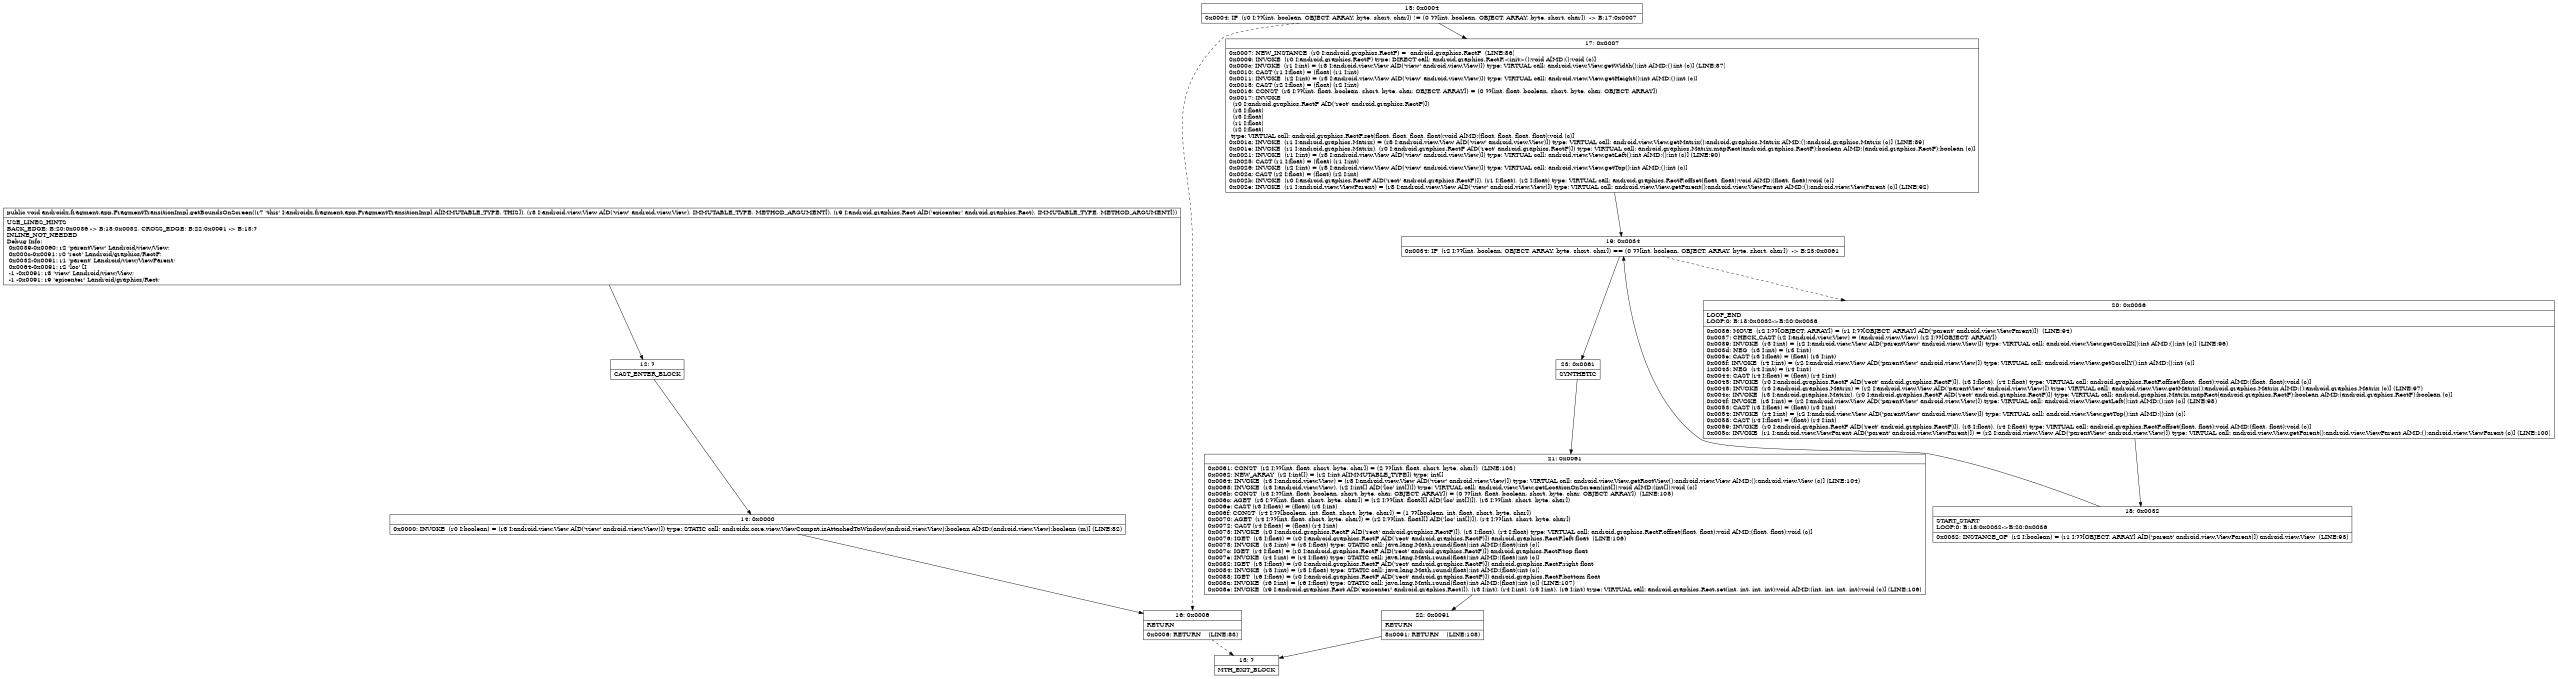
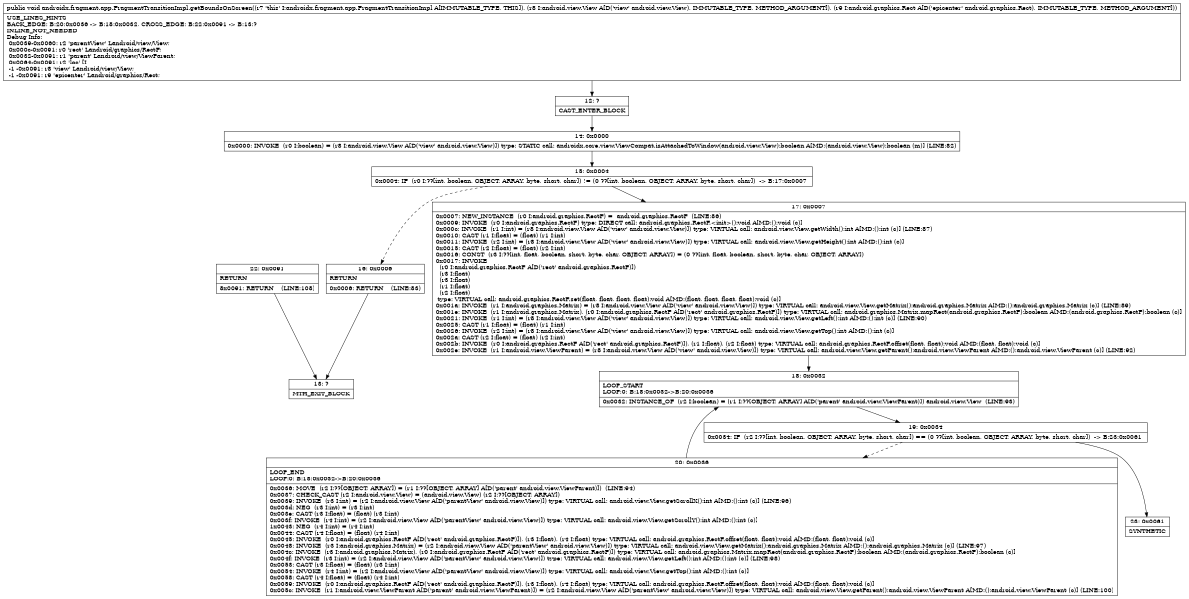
(1618, 212) -> (809, 361)
(1958, 521) -> (623, 386)
(1565, 524) -> none
(969, 573) -> (592, 157)
(1221, 646) -> (348, 334)
